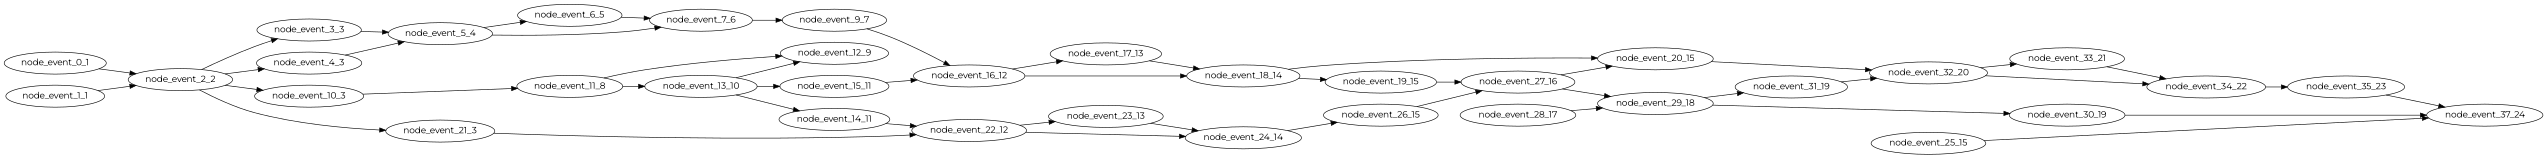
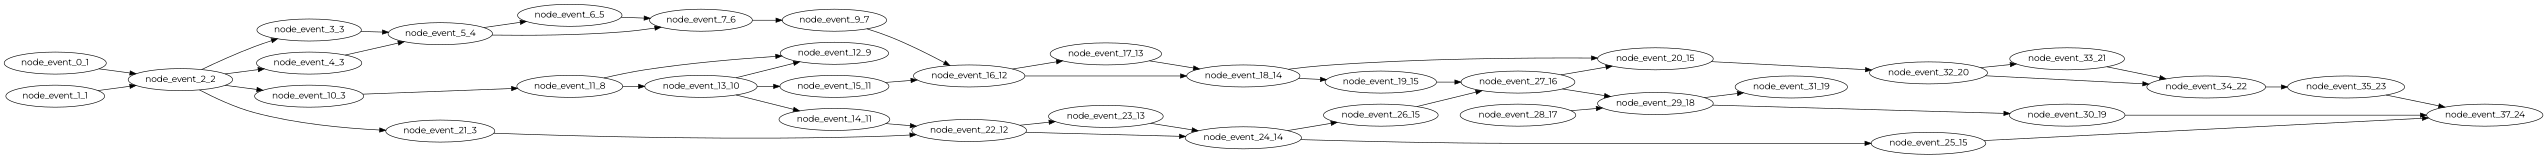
(1856, 80) -> none
none -> (1583, 143)
